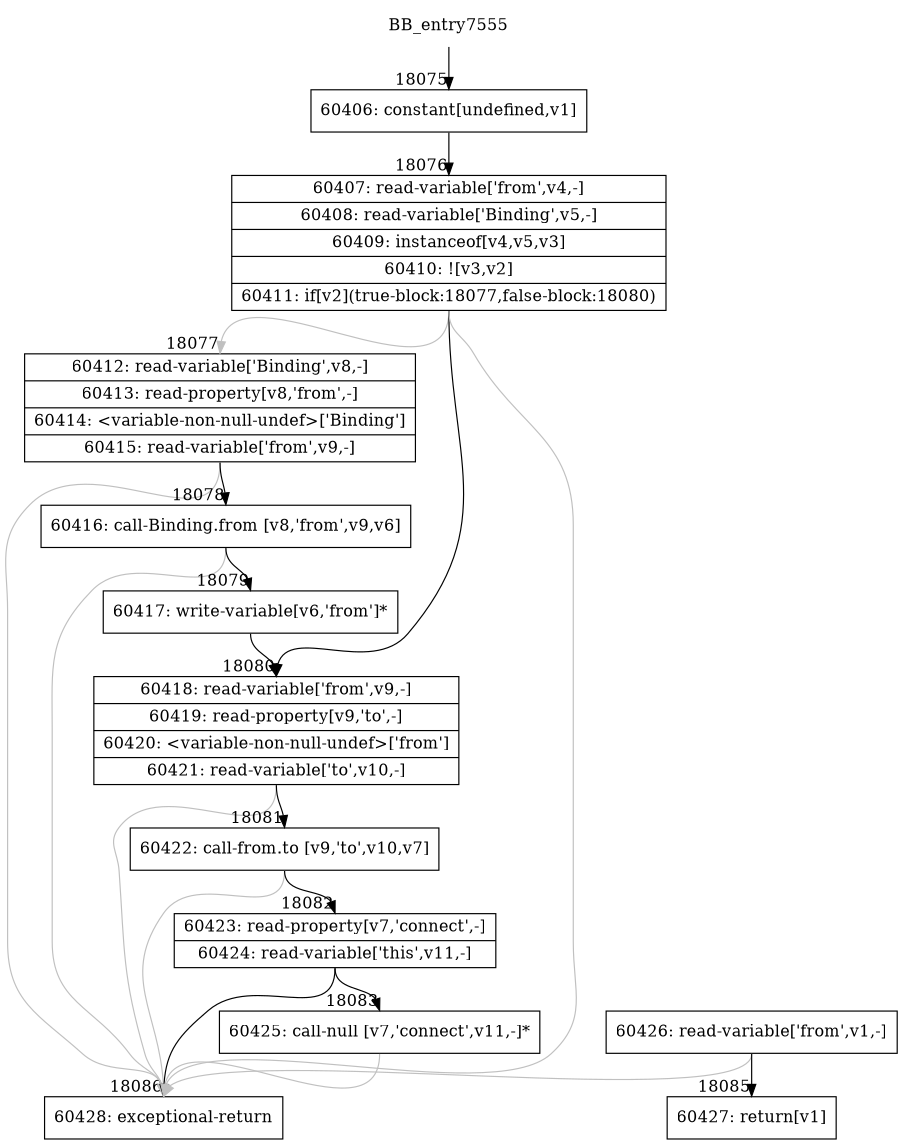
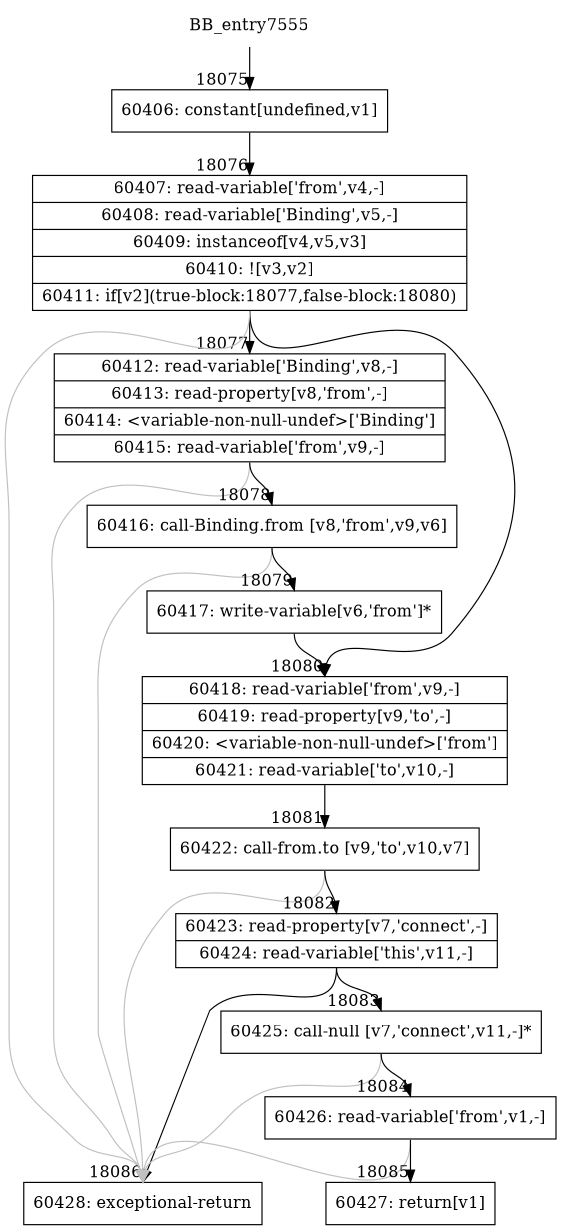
(340, 334) -> (250, 326)
(119, 867) -> none
none -> (391, 1072)
